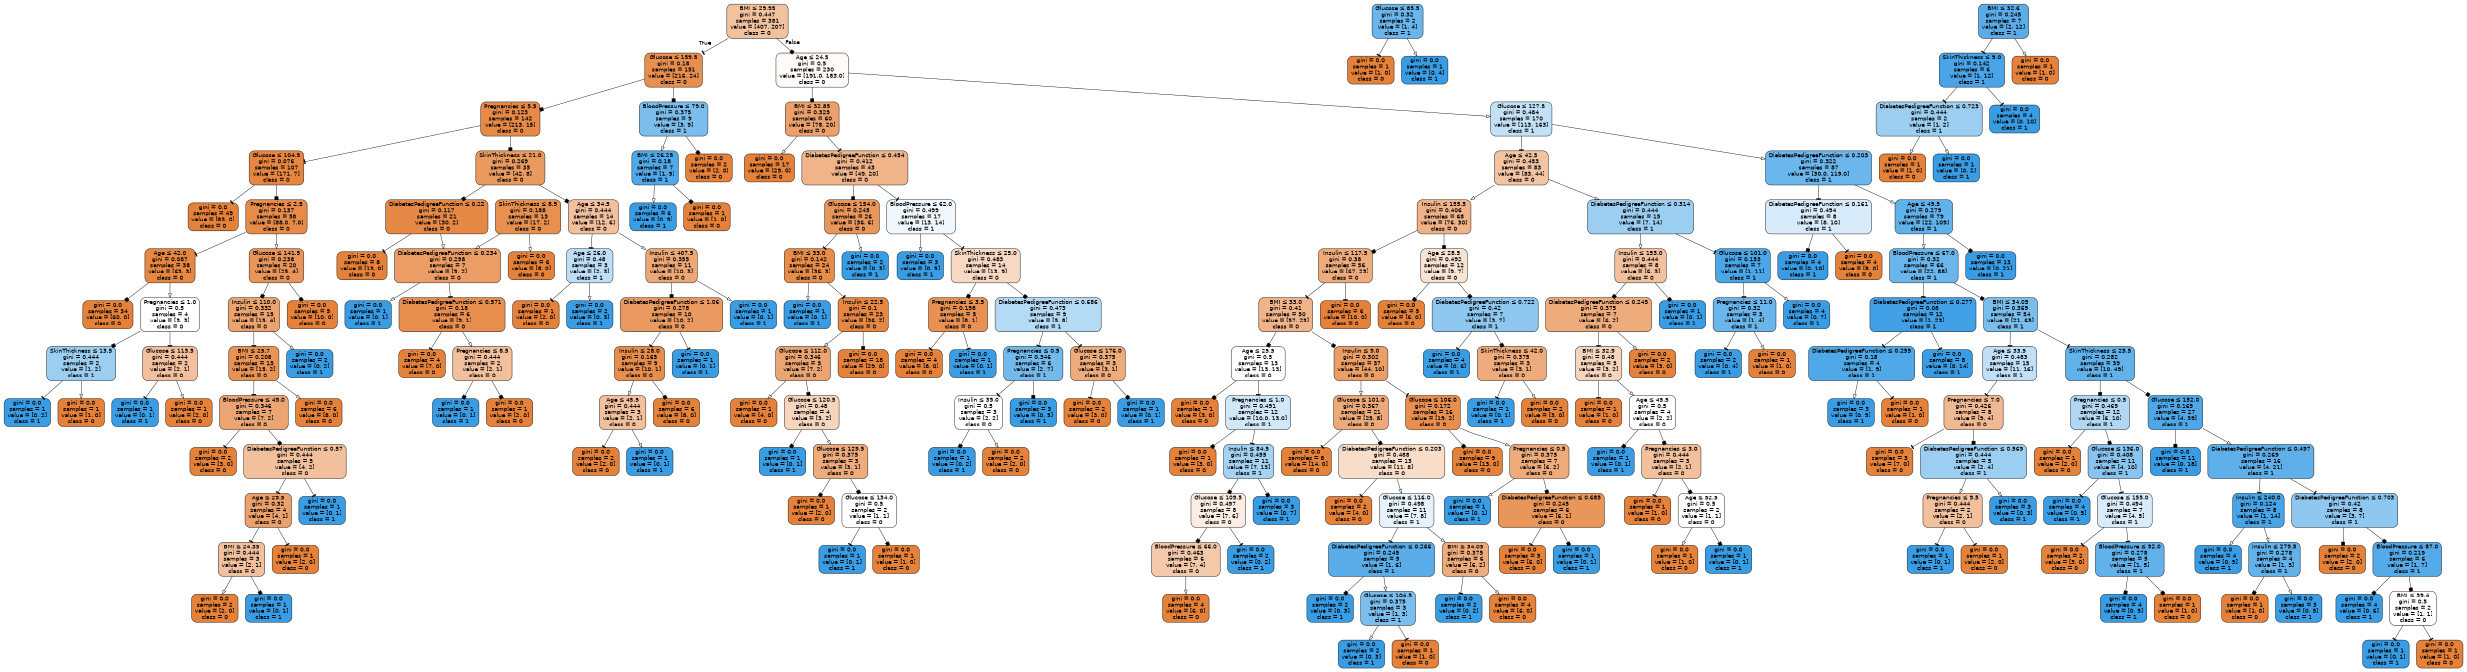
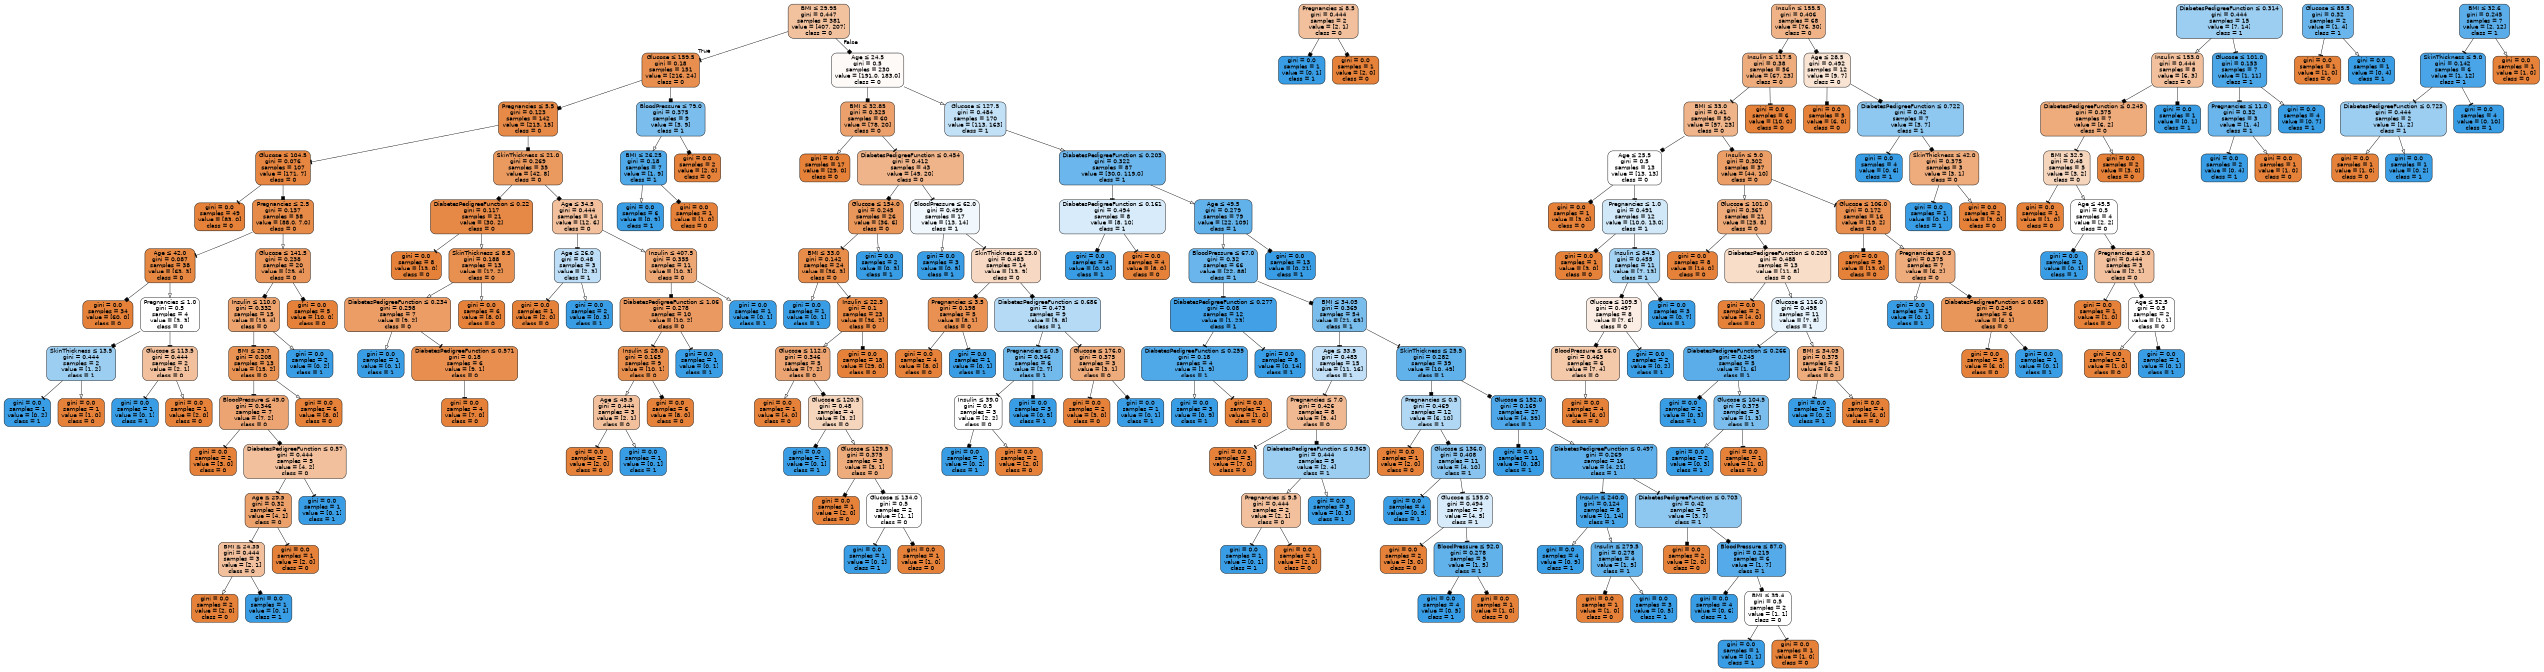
(1521, 168) -> none
(442, 239) -> (482, 239)
(466, 337) -> none
